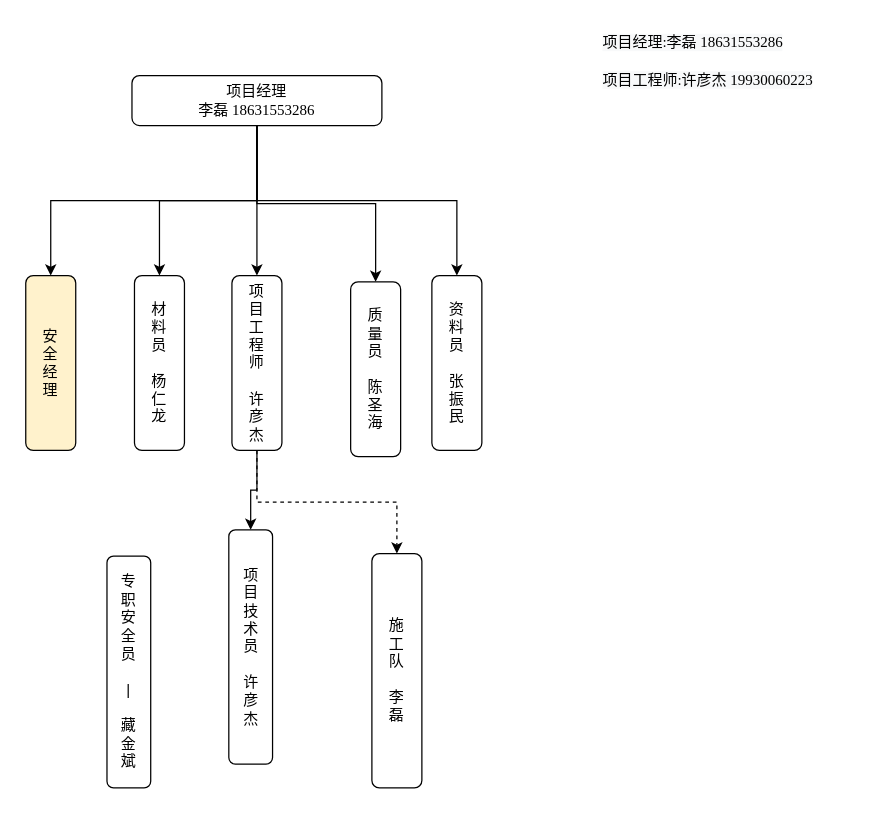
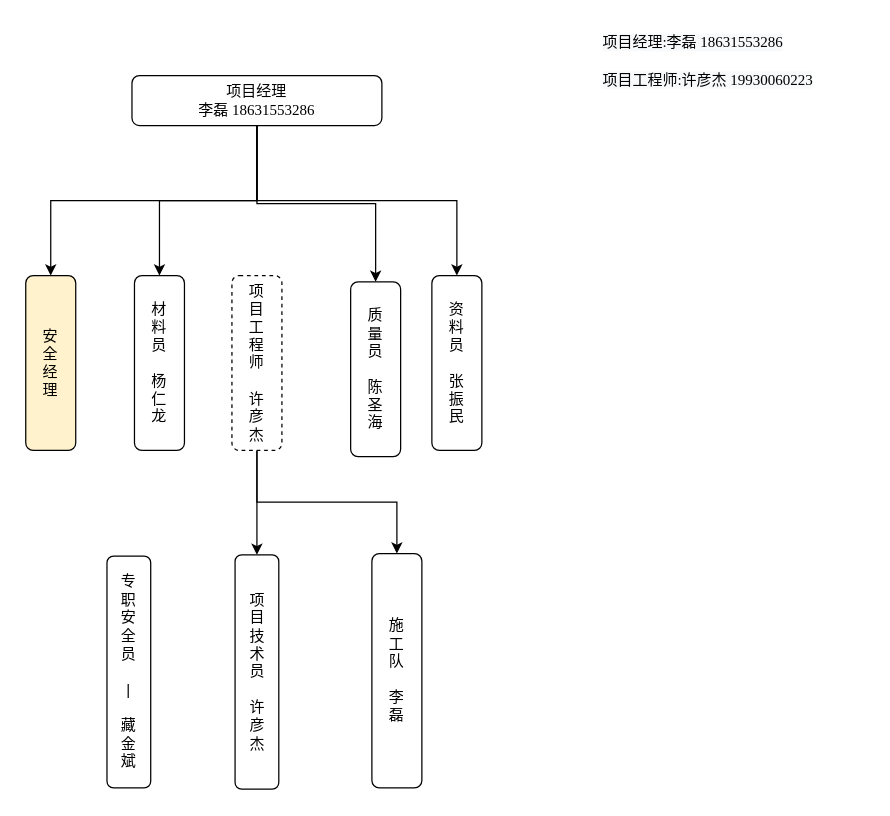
(257, 237) -> none
(257, 363) -> (257, 363)
(348, 502) -> (348, 502)
(251, 647) -> (257, 672)
